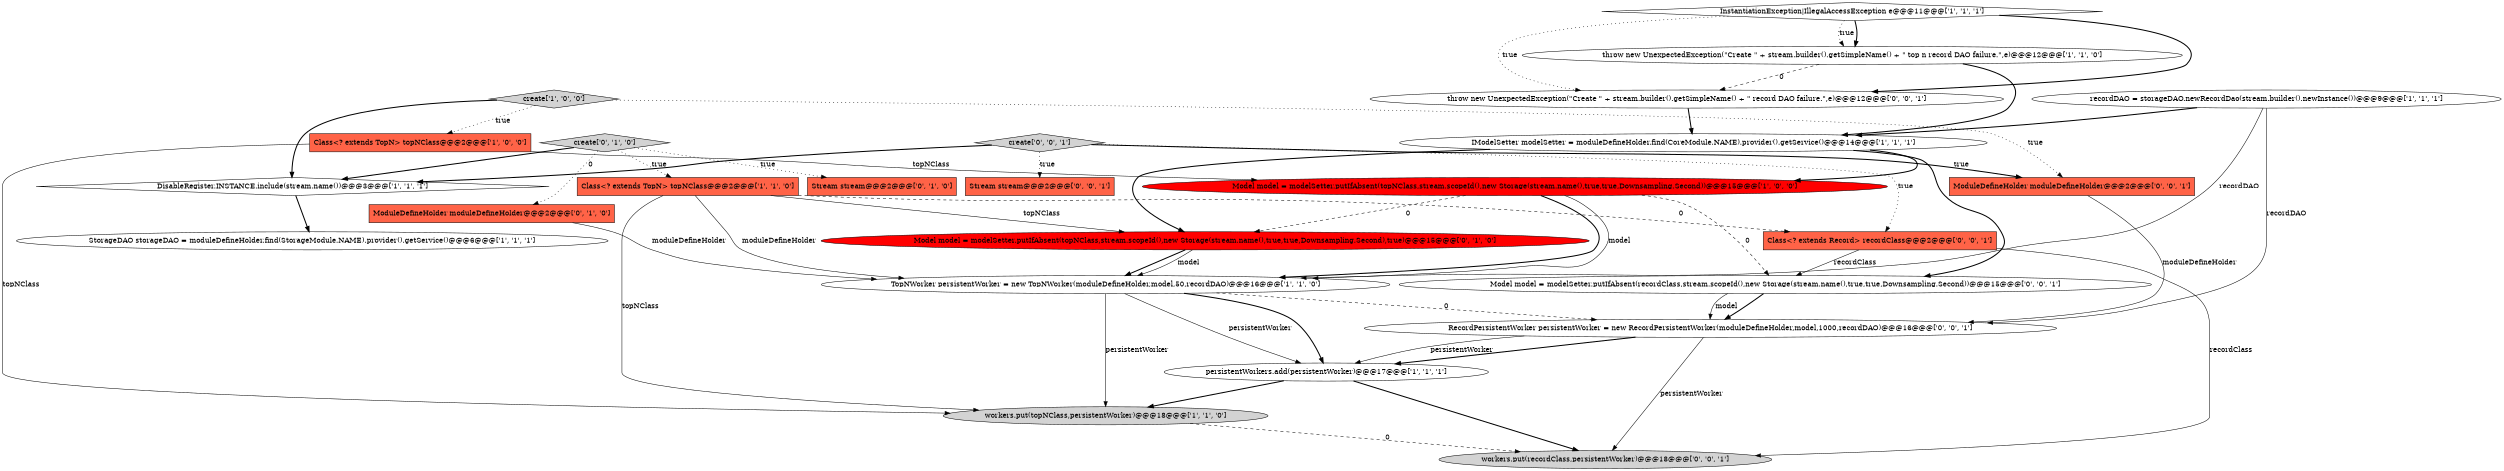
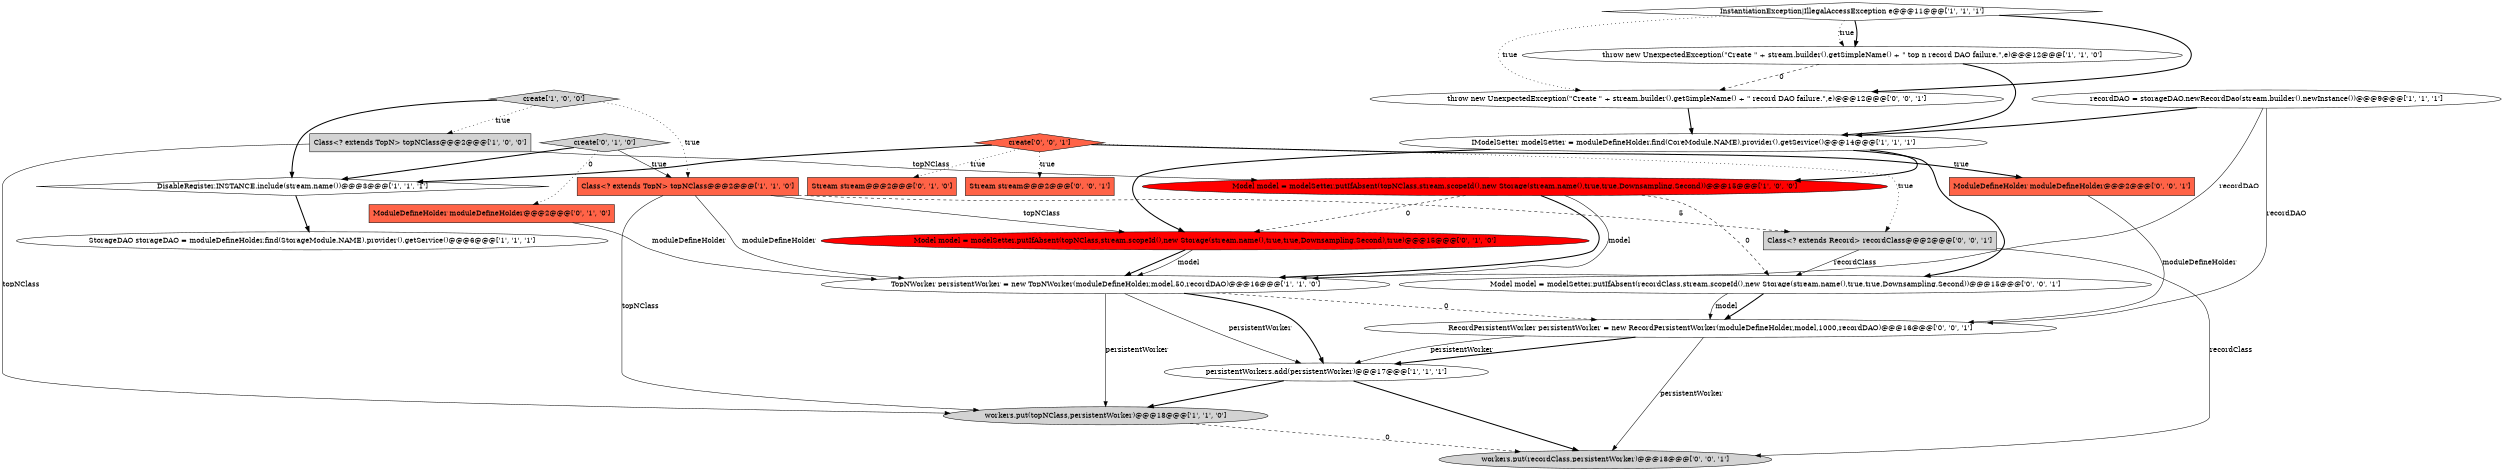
(1341, 109) -> (658, 121)
(420, 143) -> (420, 143)
(1040, 143) -> (1040, 143)
(642, 163) -> (642, 163)
(737, 164) -> (969, 163)
(1681, 214) -> (1681, 214)
(1880, 241) -> (1880, 241)
